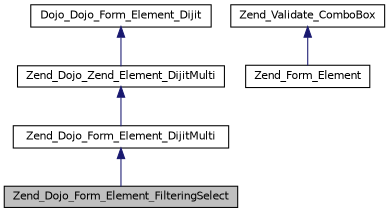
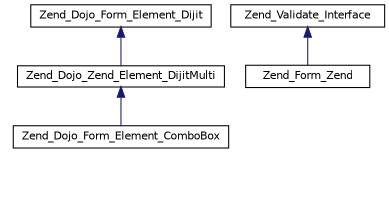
(121, 16) -> (121, 16)
(308, 16) -> (308, 16)
(308, 76) -> (308, 76)
(121, 137) -> (121, 137)
(121, 197) -> none
